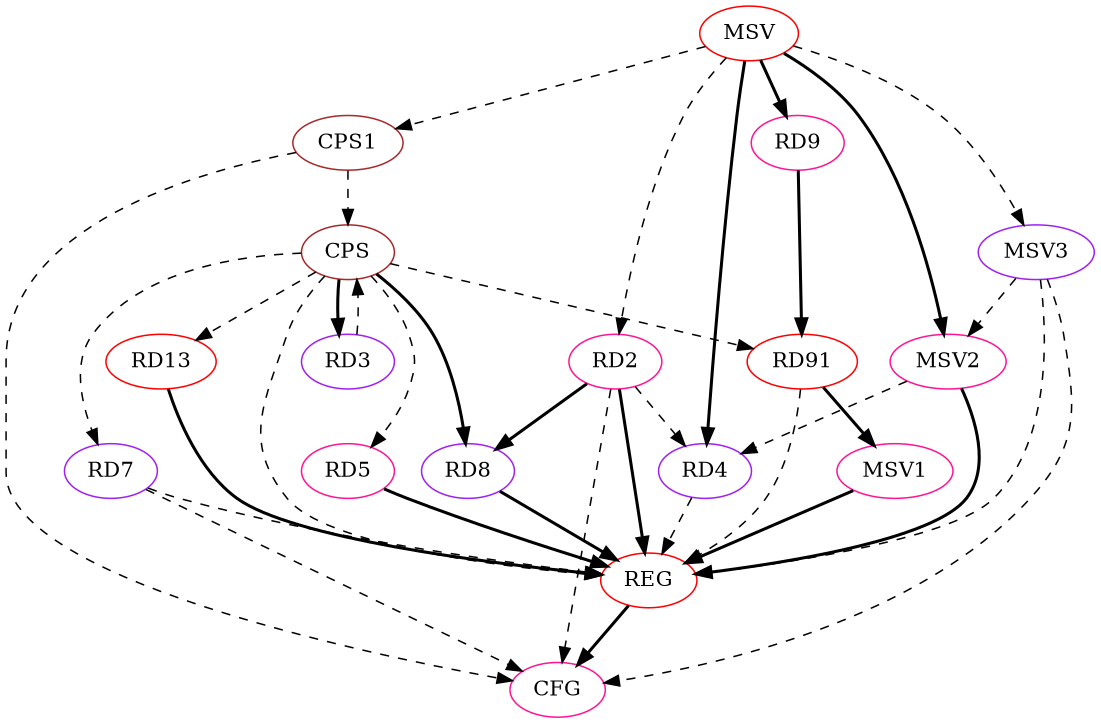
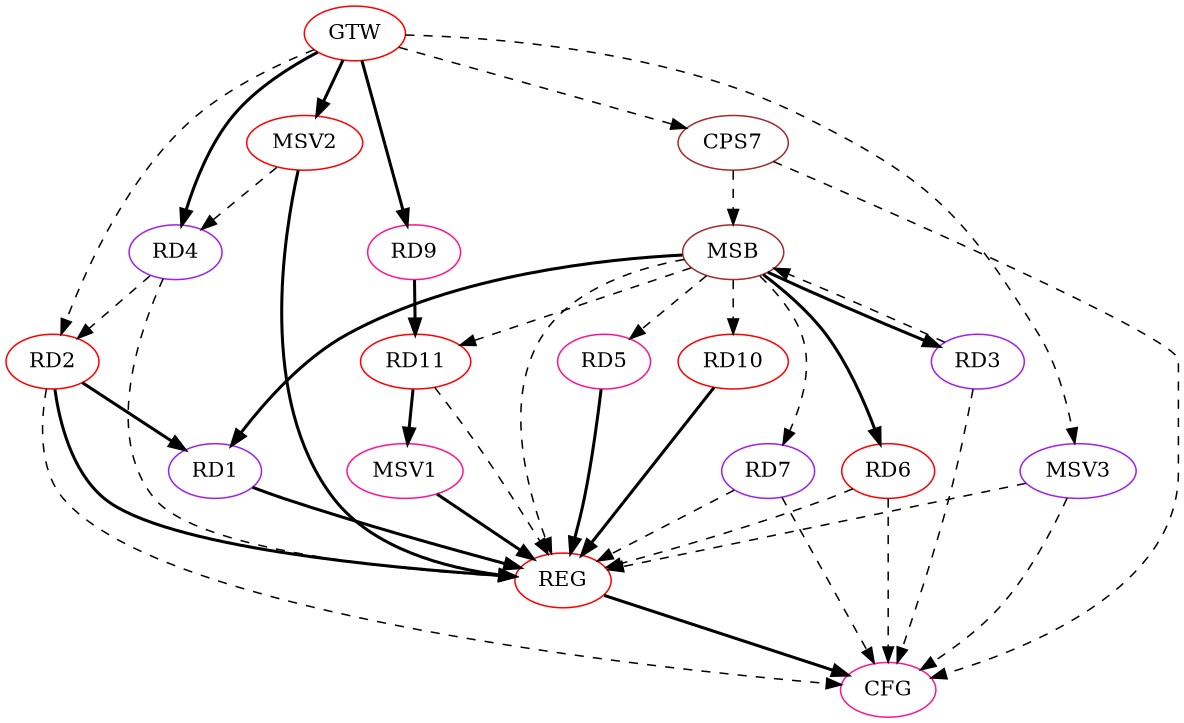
(749, 33) -> (355, 33)
(348, 143) -> (733, 143)
(348, 252) -> (733, 252)
(997, 301) -> none
(161, 362) -> (733, 362)
(615, 362) -> (52, 362)
(802, 362) -> (416, 362)
(948, 362) -> (305, 143)
(655, 410) -> (120, 302)
(468, 471) -> (215, 471)
none -> (888, 471)
none -> (943, 520)
